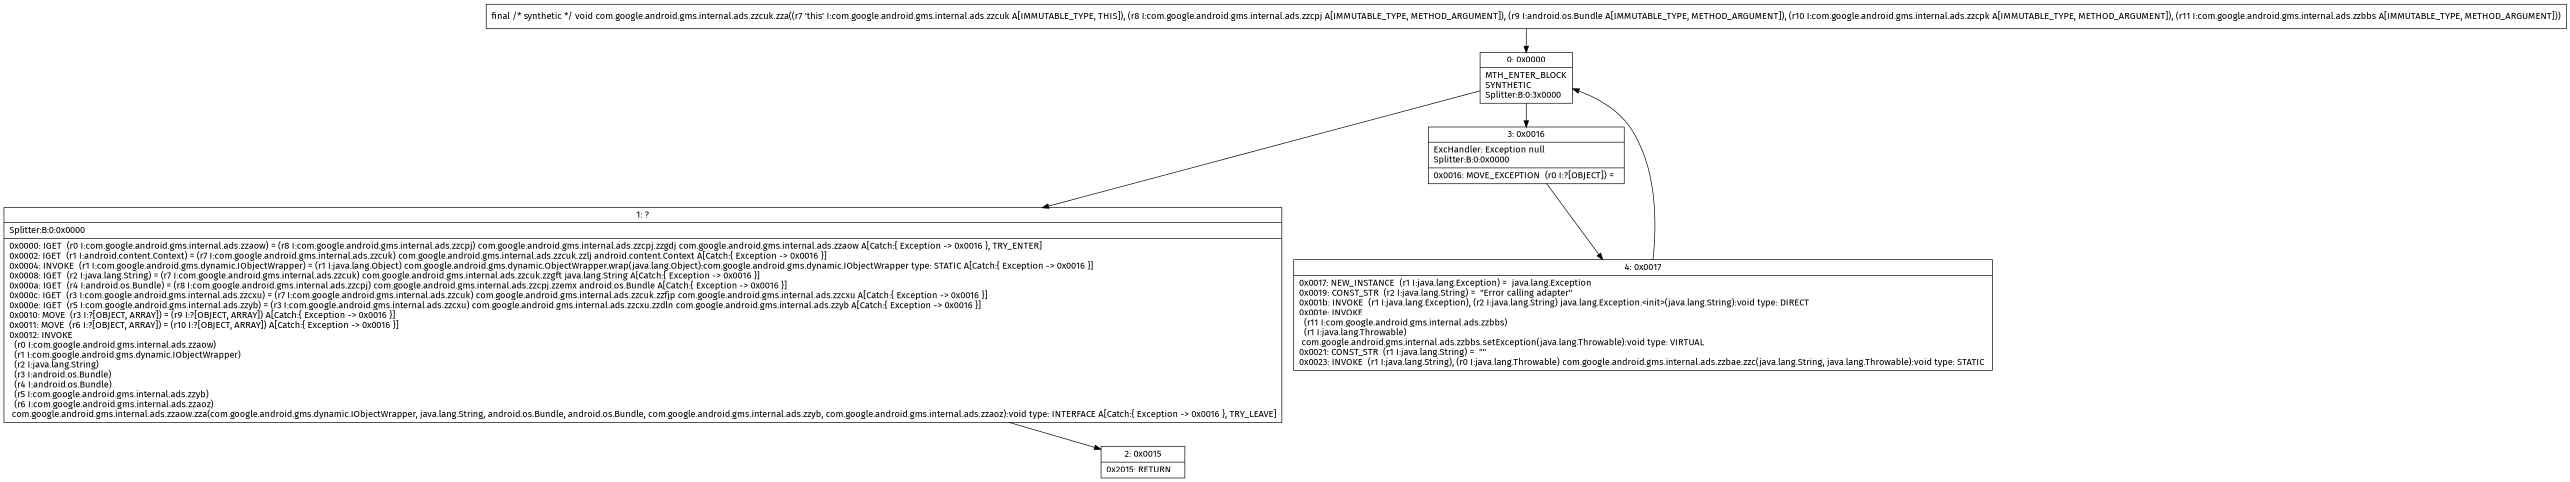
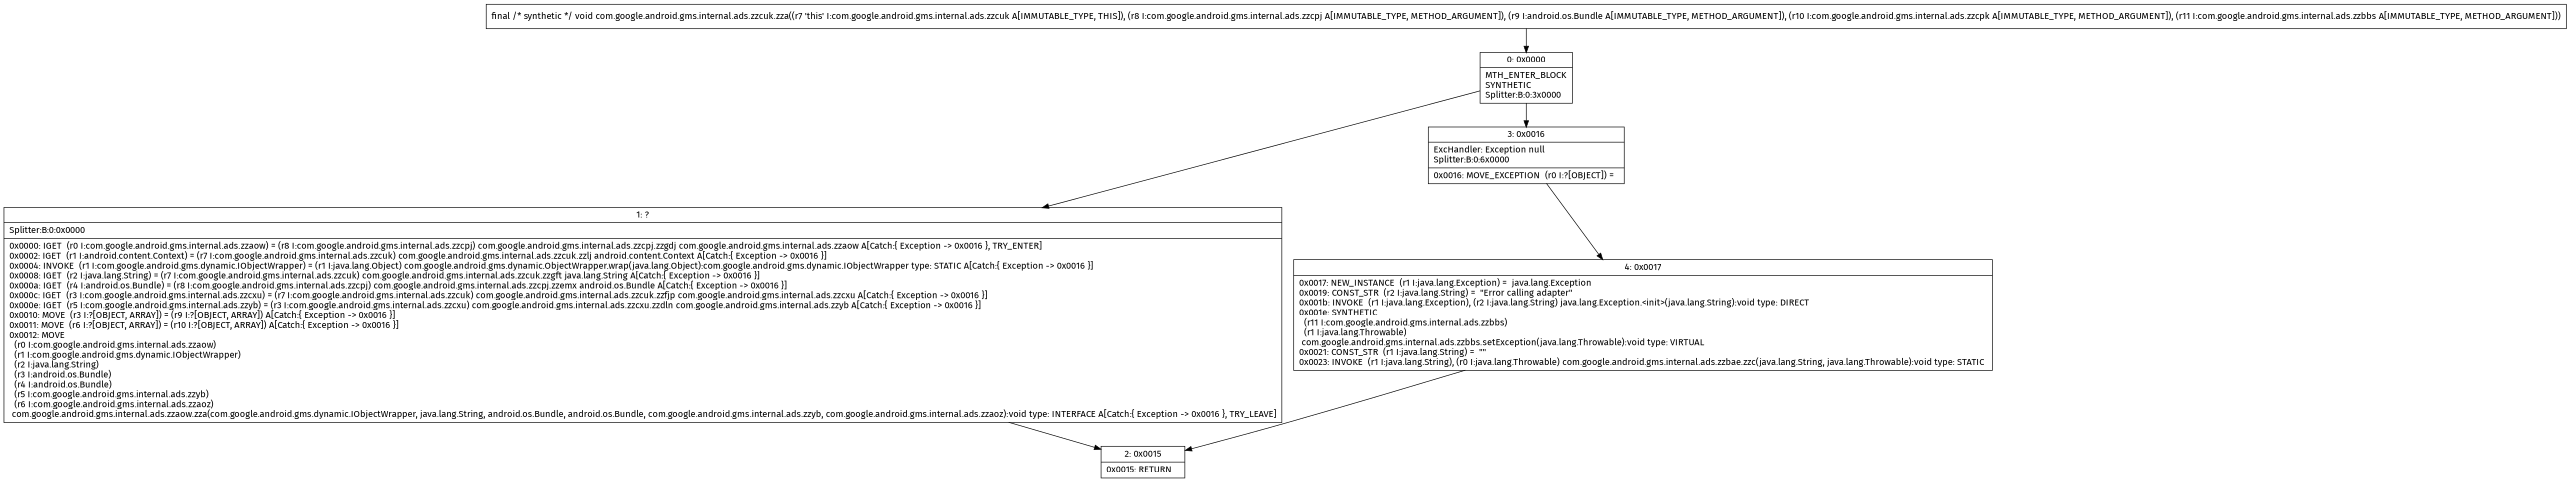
(1472, 160) -> (1472, 160)
(1646, 160) -> (1329, 411)
(1334, 313) -> (1341, 313)
(44, 335) -> (40, 335)
(1143, 470) -> (1143, 470)
